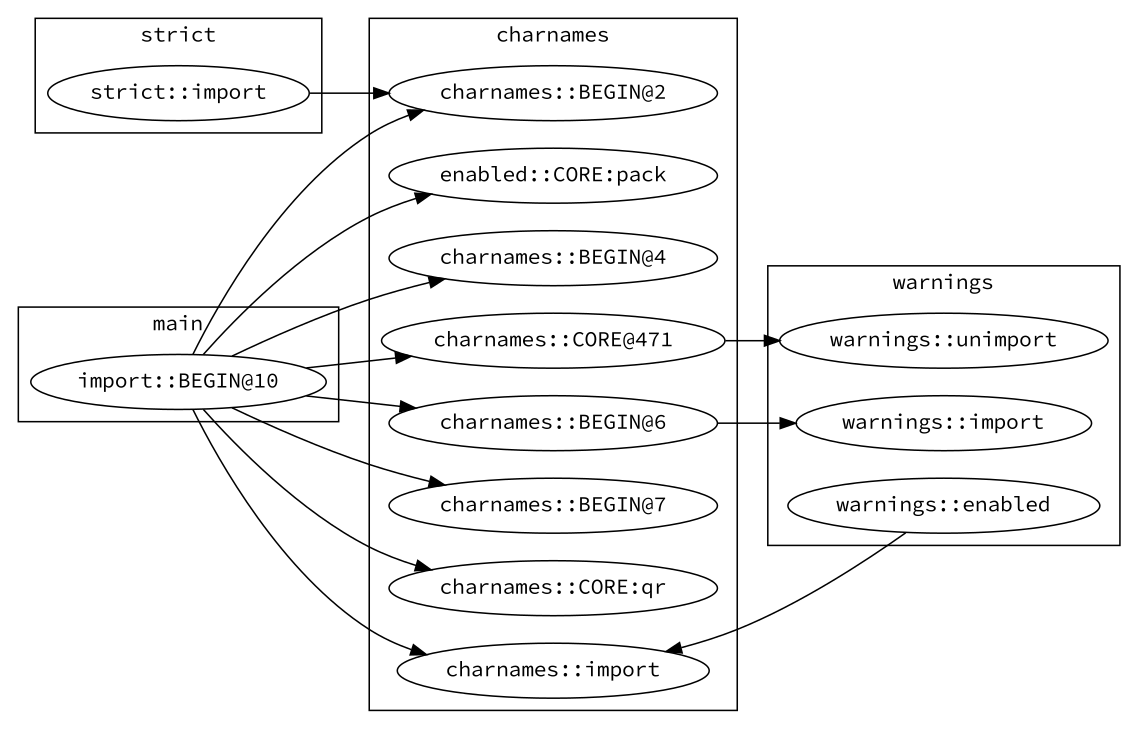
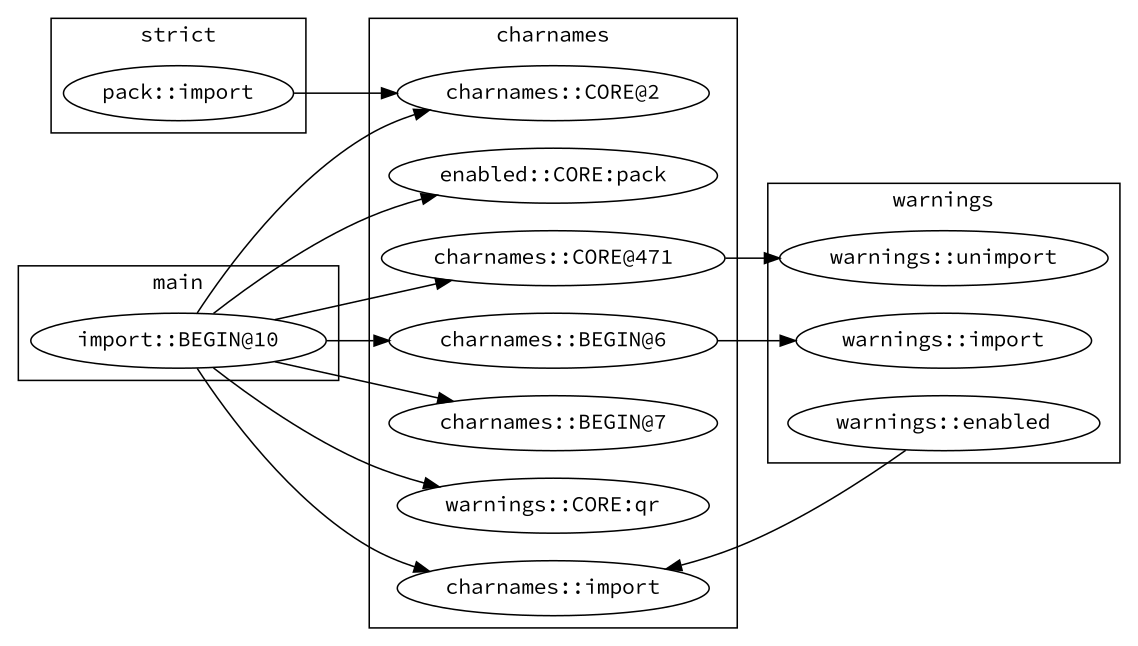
(179, 93) -> (179, 93)
(553, 93) -> (553, 93)
(553, 258) -> none
(553, 588) -> (553, 506)
